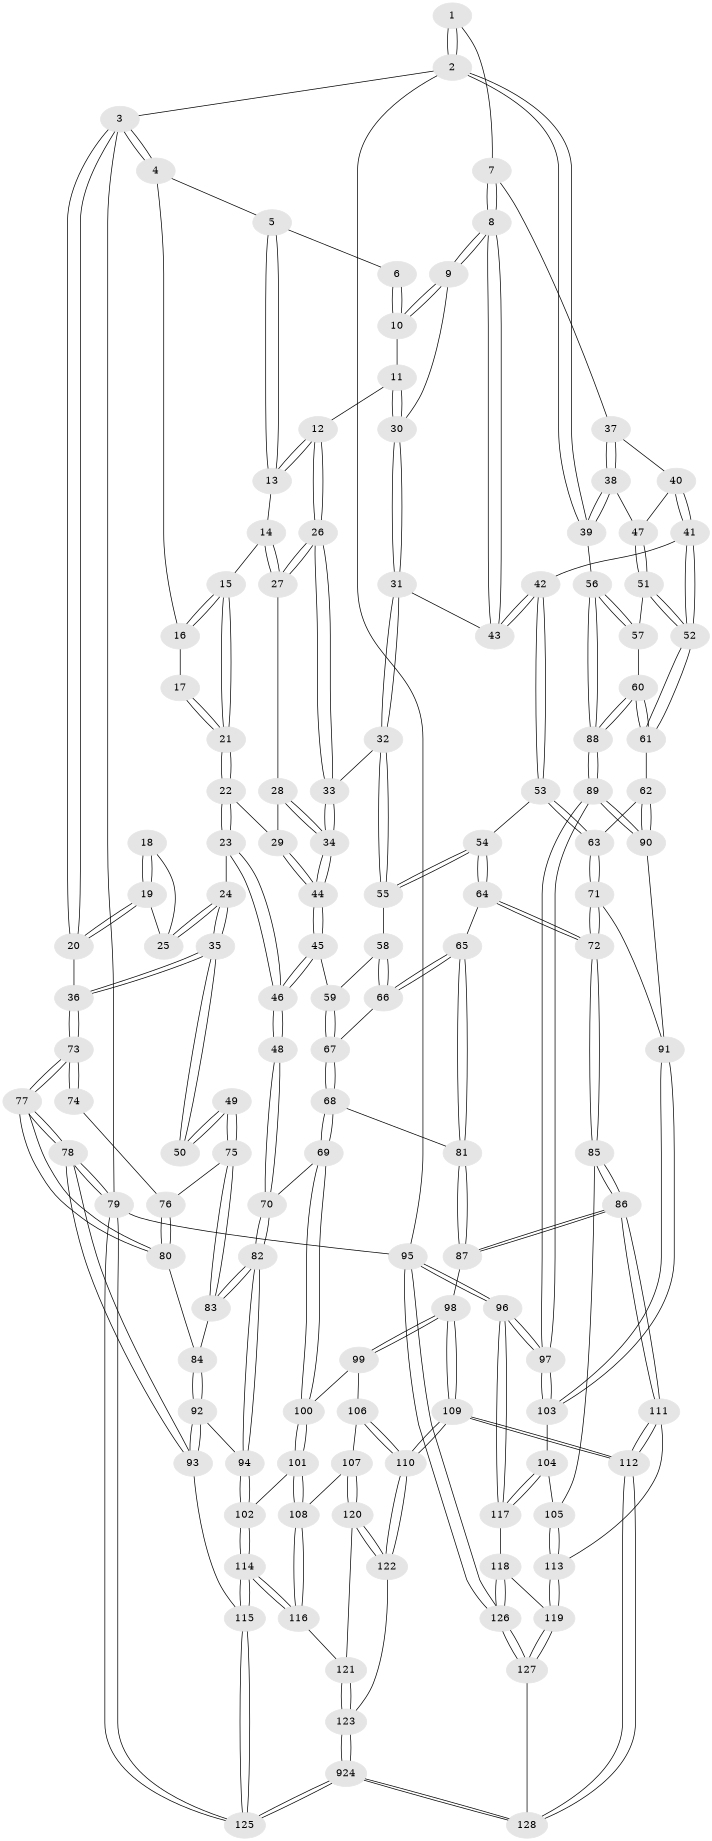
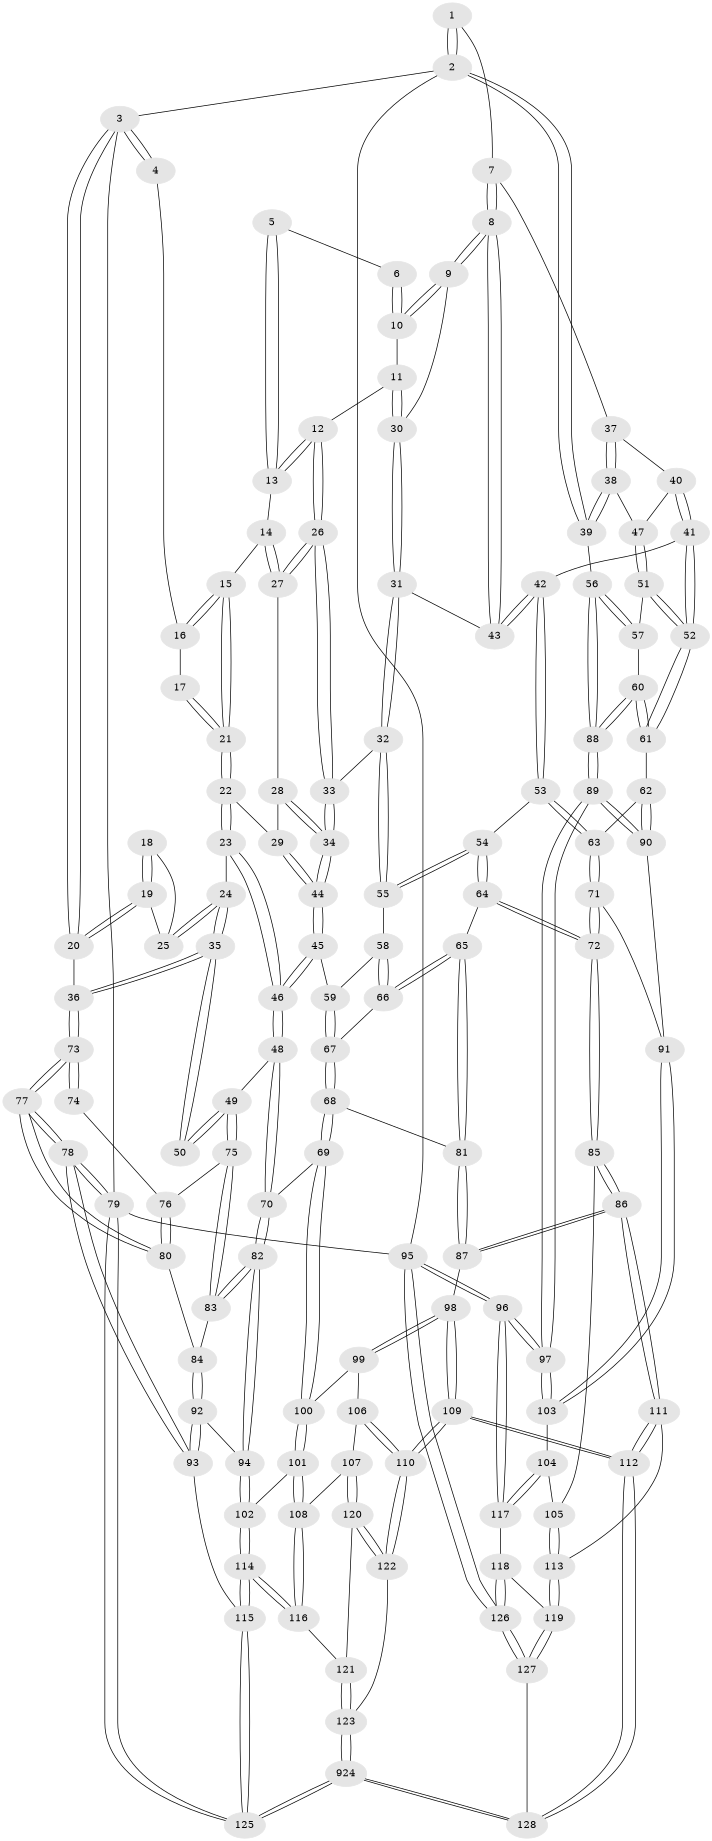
(214, 197) -> none
none -> (255, 1076)
